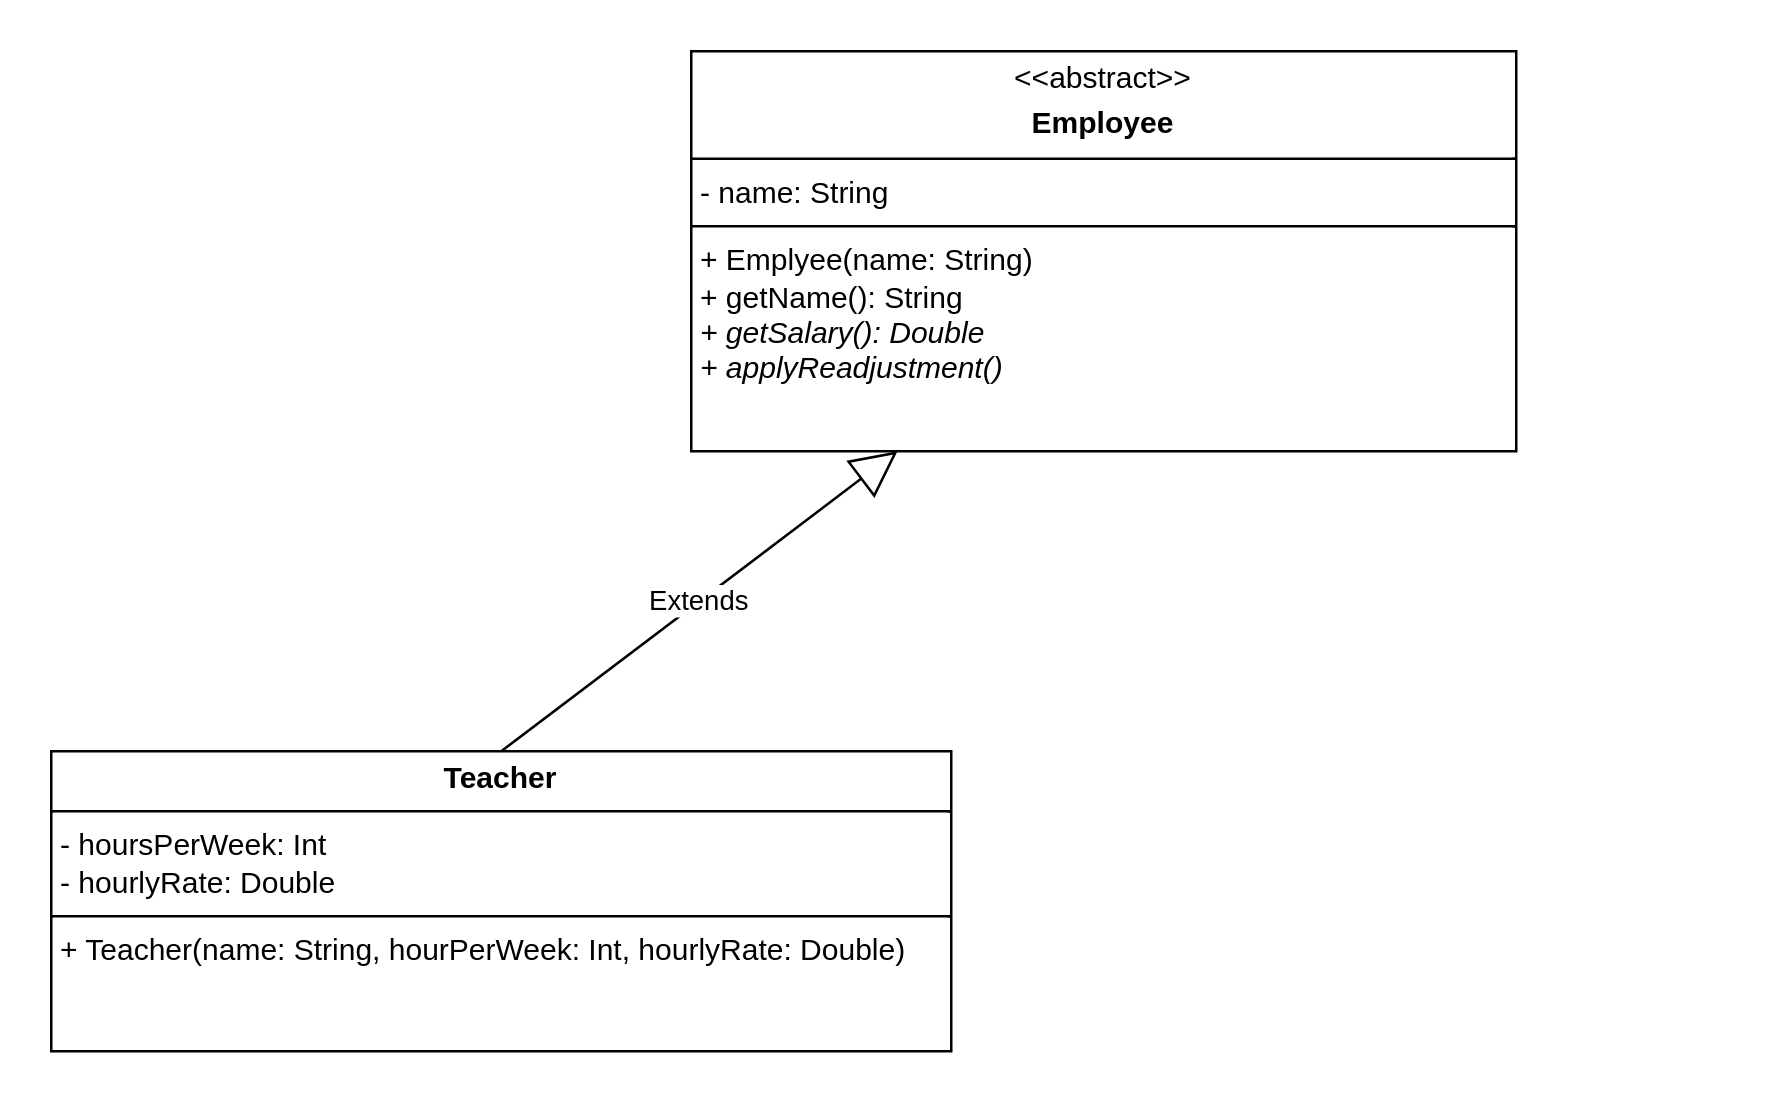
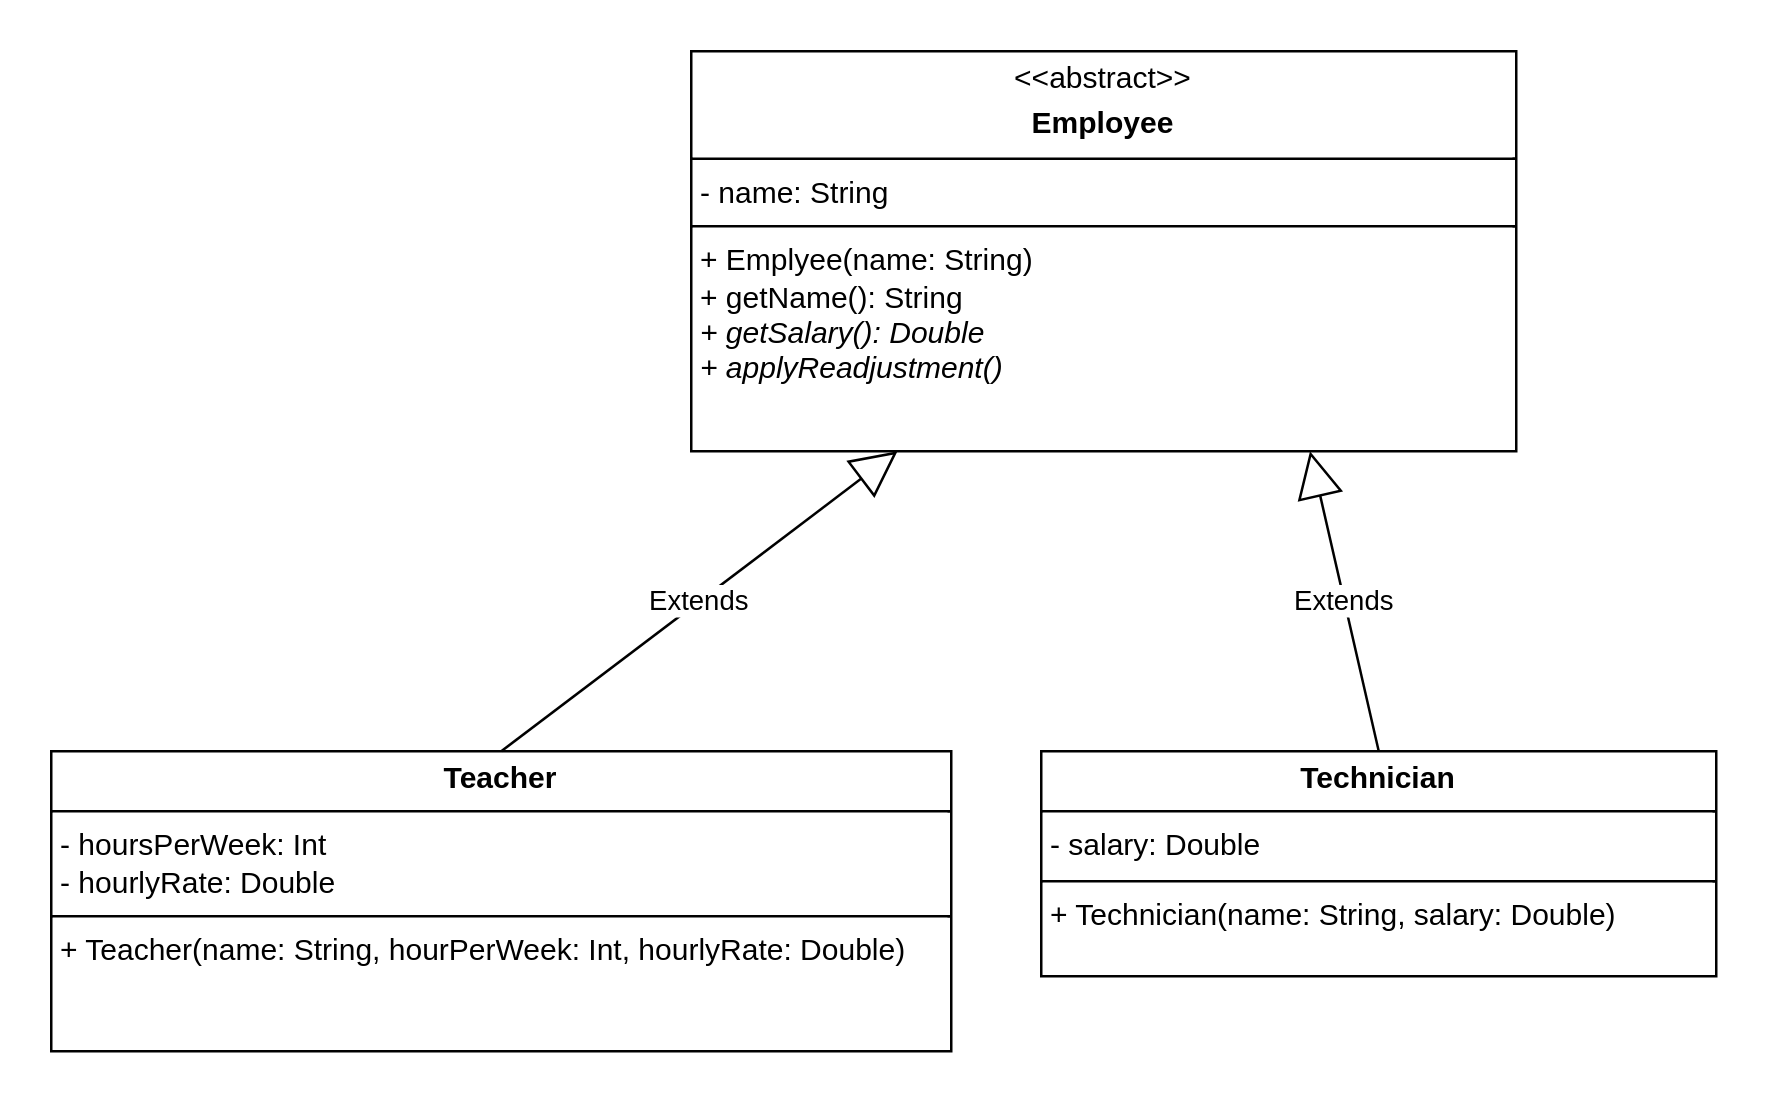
none -> (1349, 623)
none -> (1379, 864)
